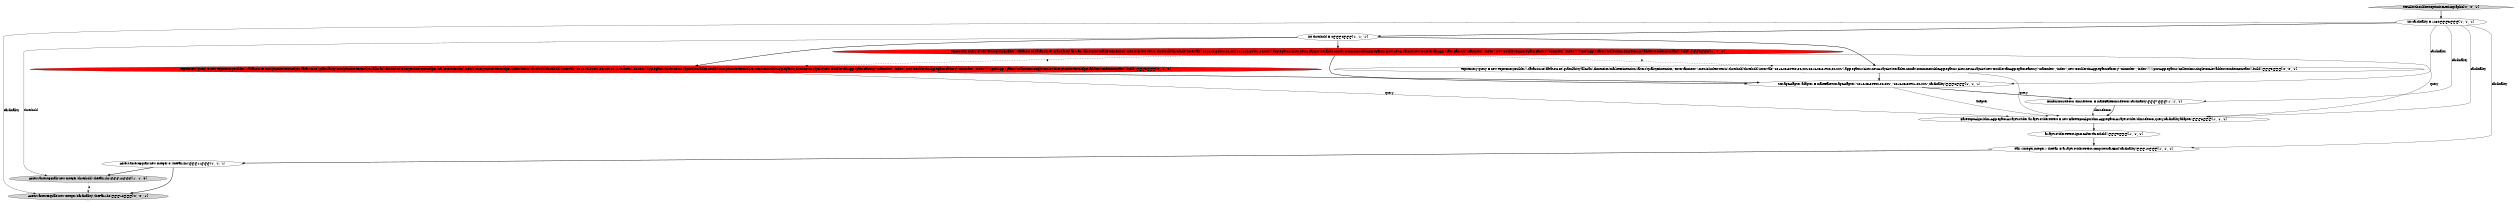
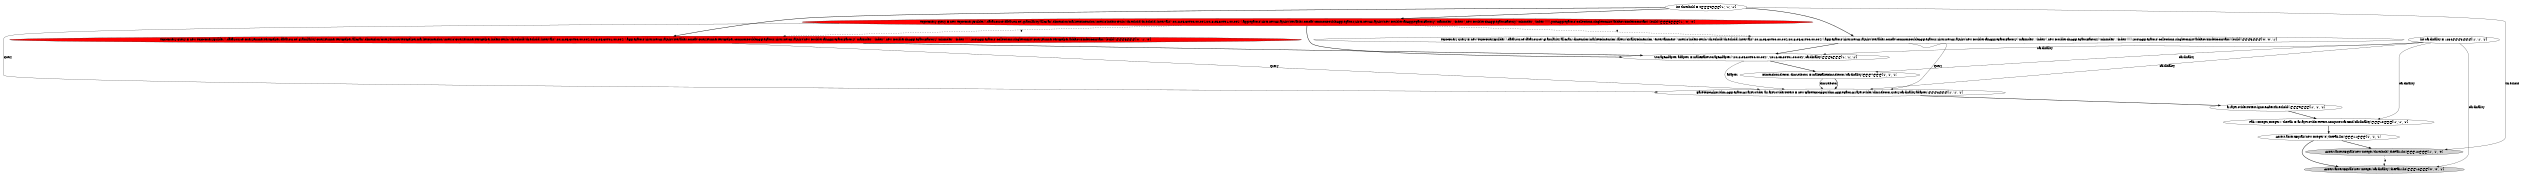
(2441, 7) -> none
(1888, 30) -> none
